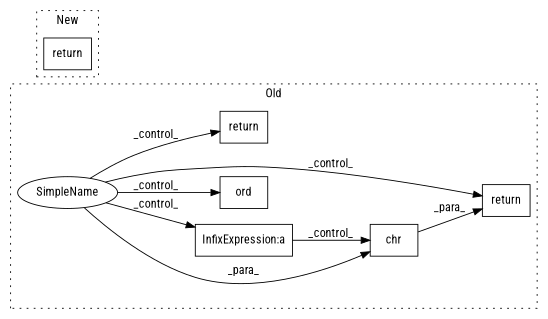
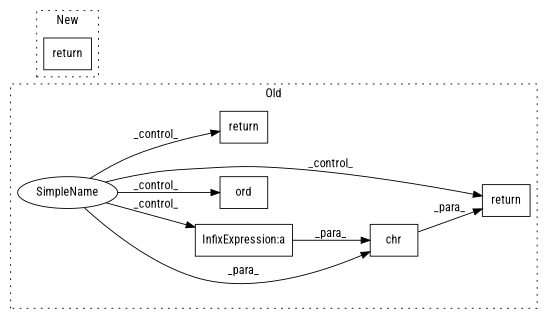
(331, 234) -> (331, 234)
